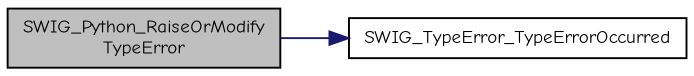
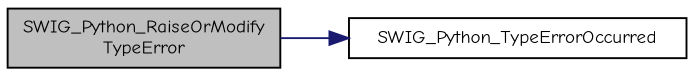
(518, 38) -> (518, 38)
